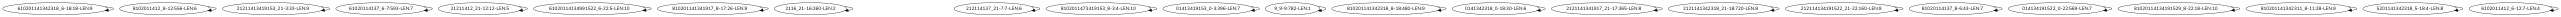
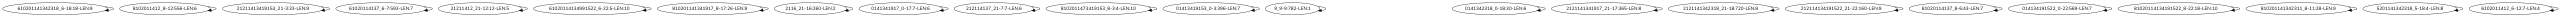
none -> (901, 9)
(1386, 9) -> none
(2176, 9) -> (2176, 9)
